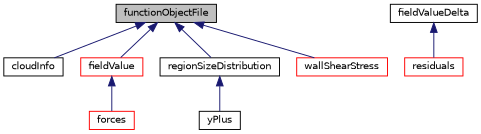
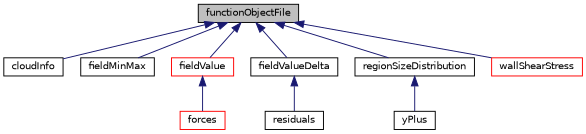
none -> (275, 44)
none -> (118, 67)
(434, 67) -> (294, 120)
